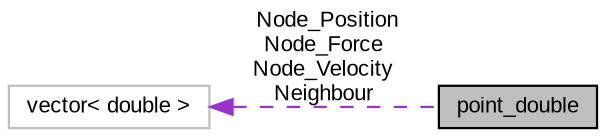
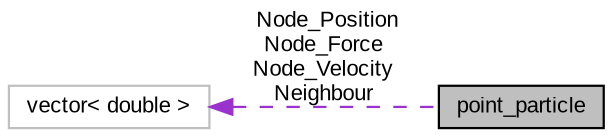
(518, 107) -> (521, 107)
